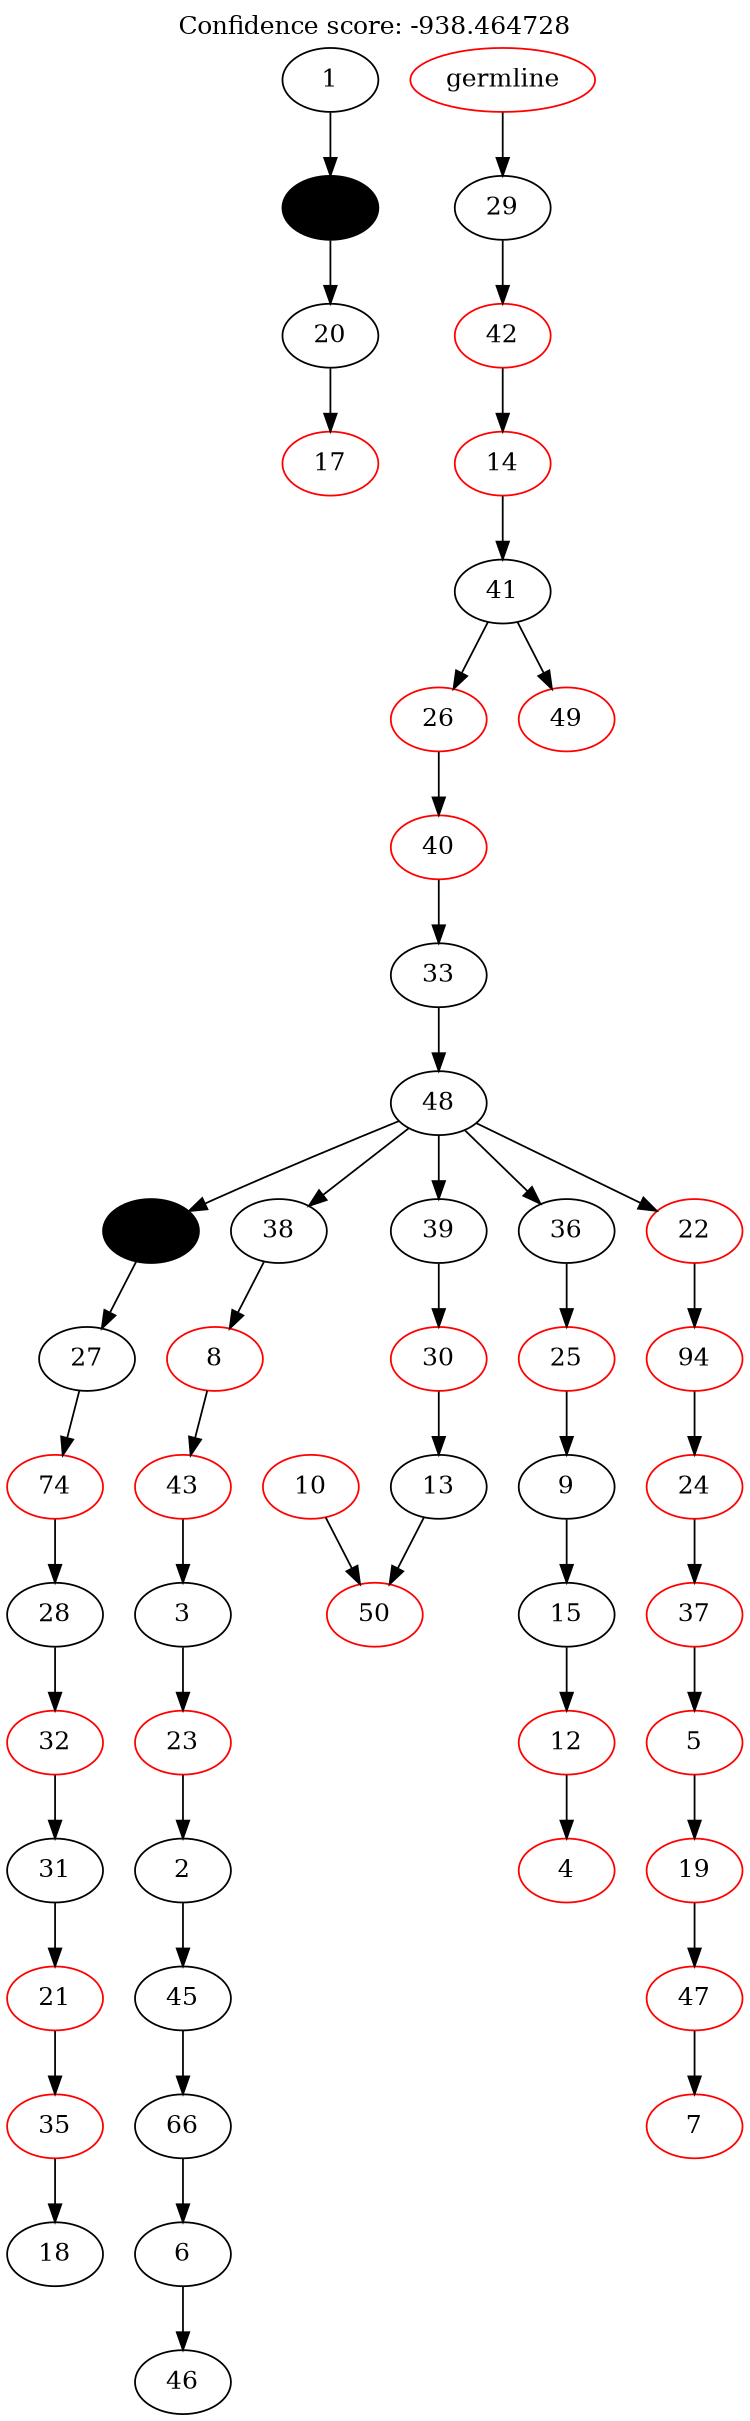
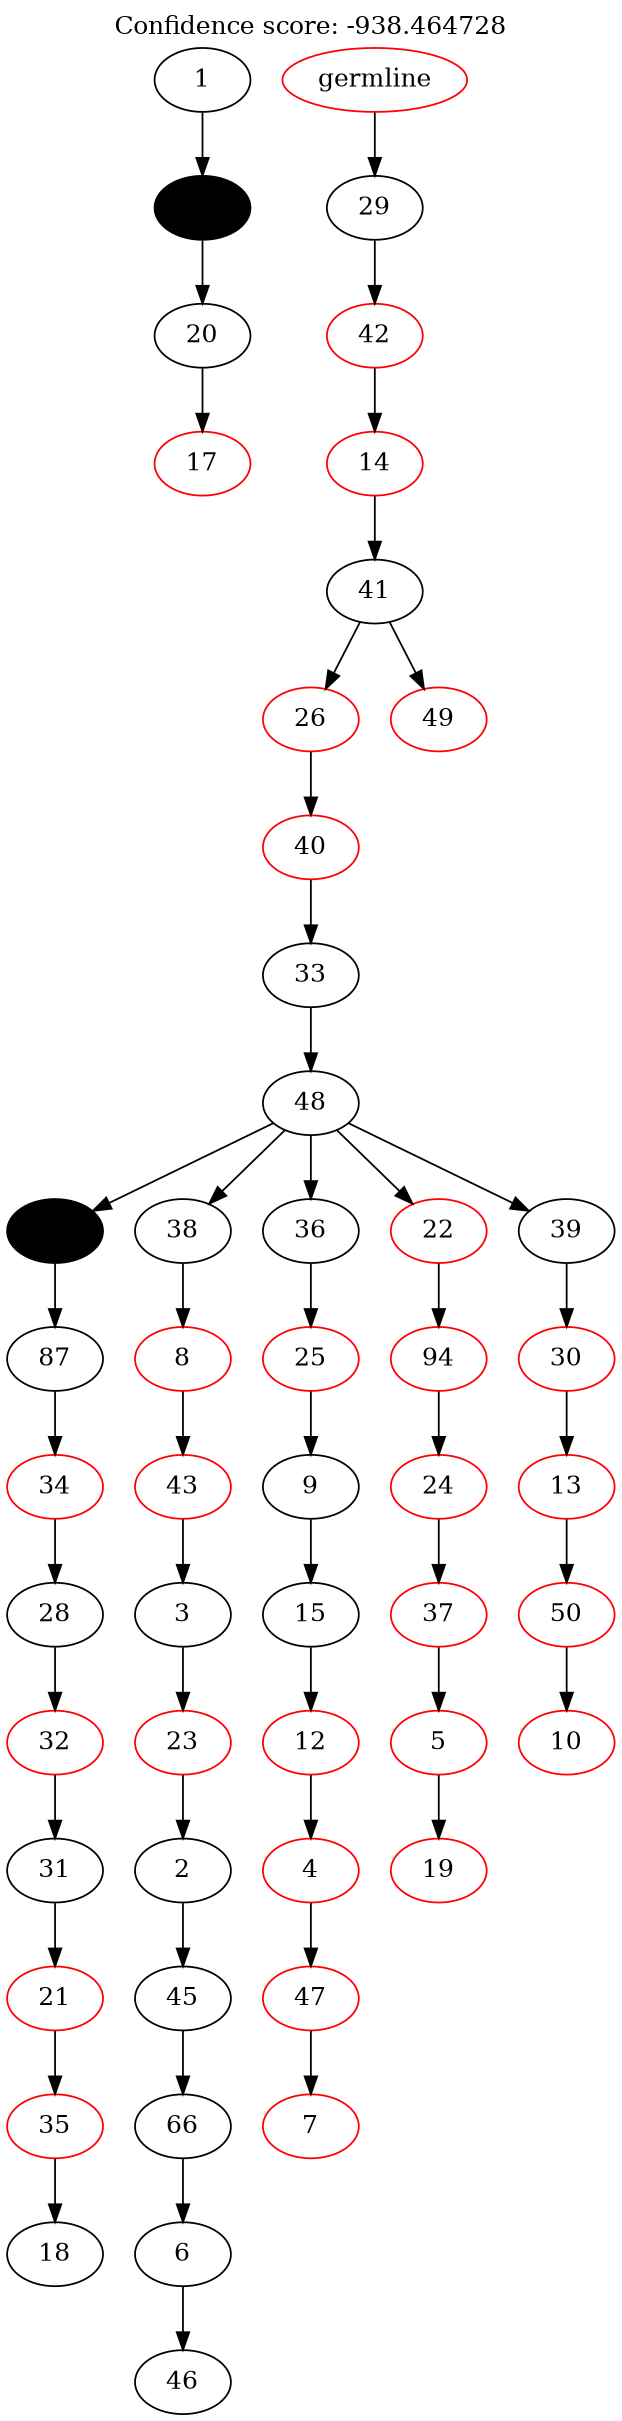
(87, 1359) -> (55, 1359)
(55, 1487) -> (55, 1487)
(439, 1487) -> (567, 1487)
(339, 1543) -> (567, 1670)
(695, 1926) -> (311, 1926)
